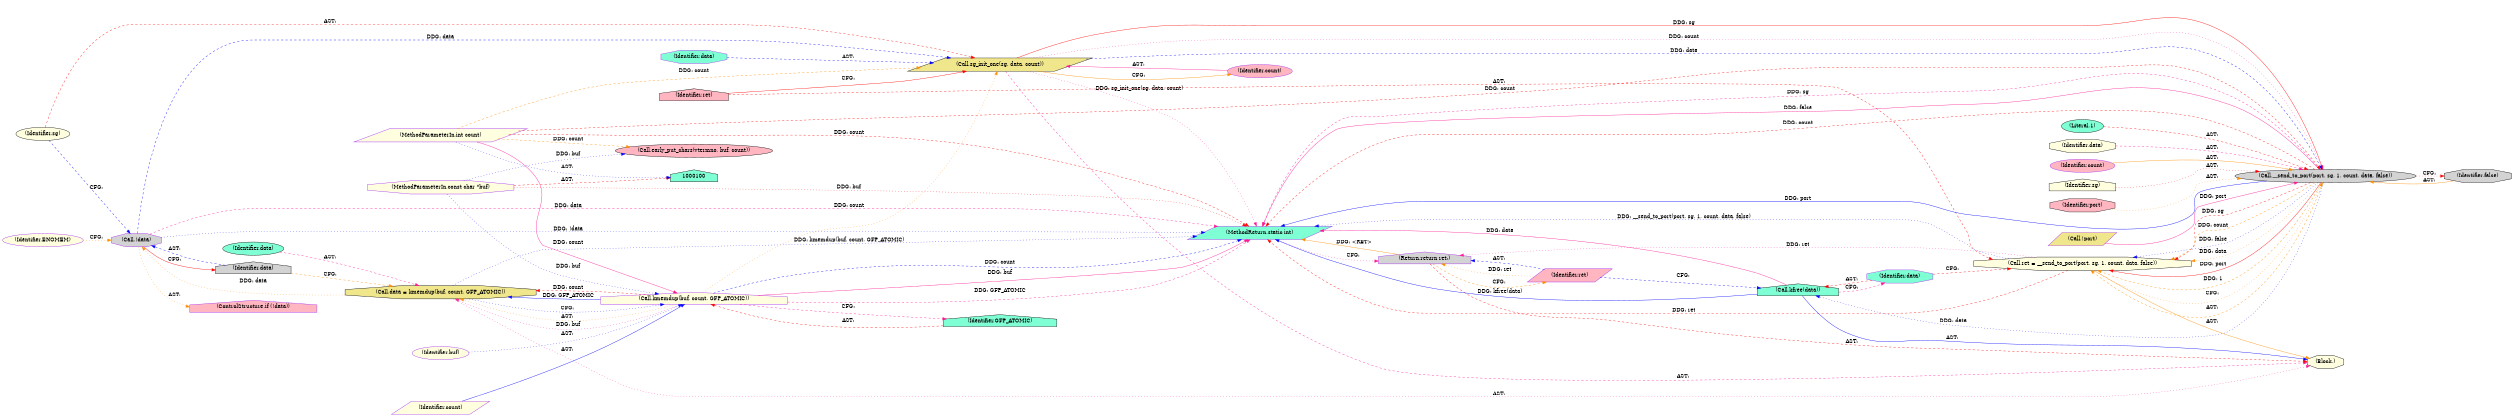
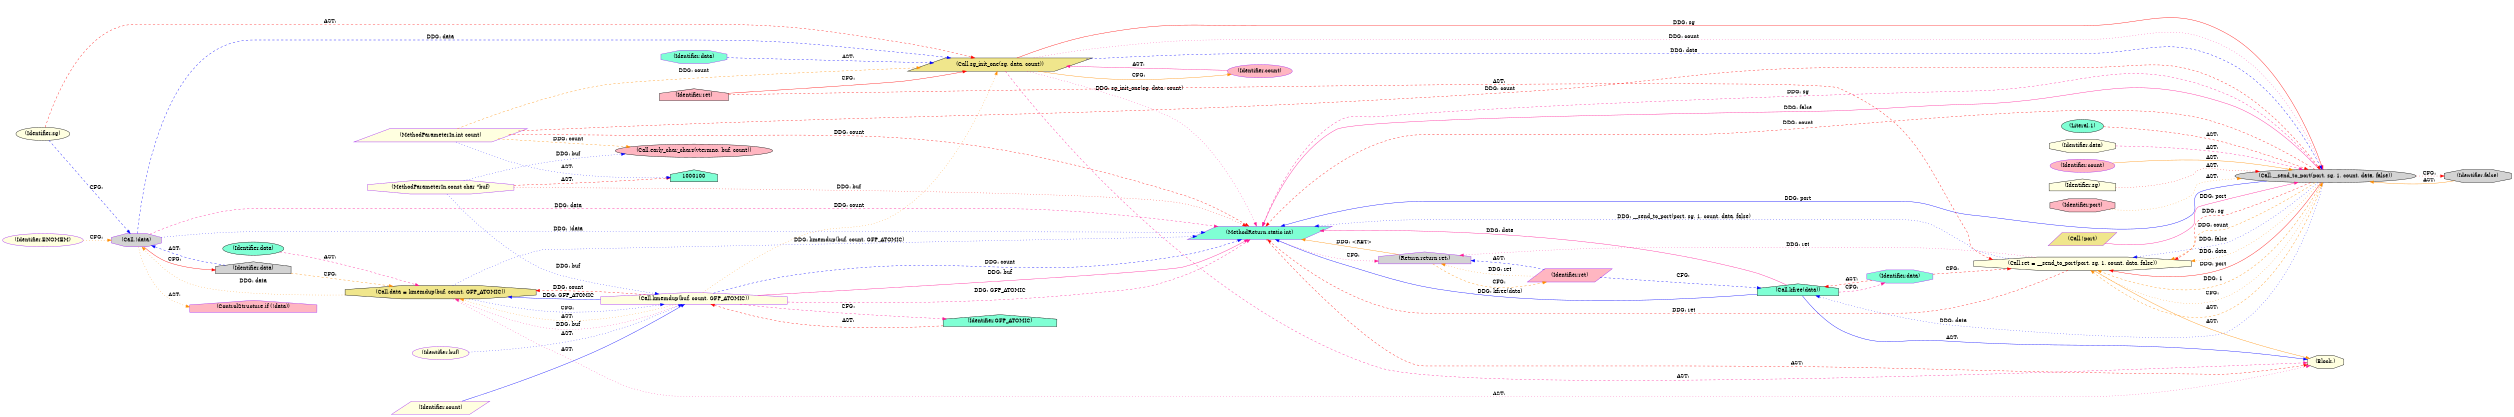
(694, 151) -> (694, 151)
(542, 244) -> none
(1859, 345) -> (1762, 366)
